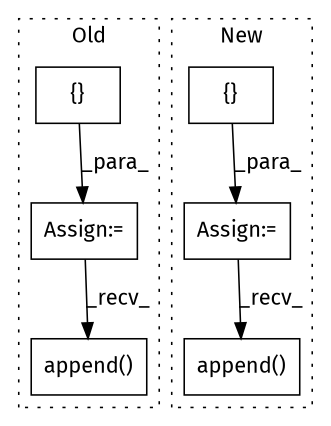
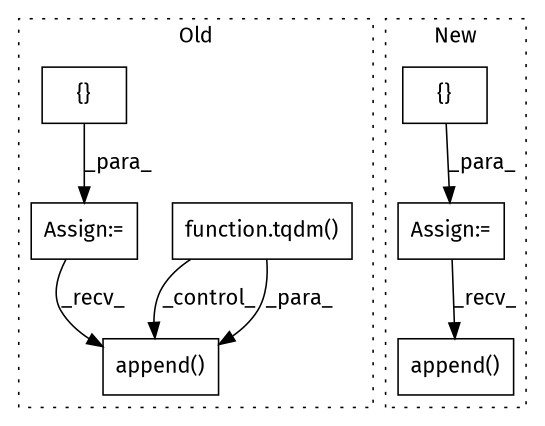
none -> (262, 231)
